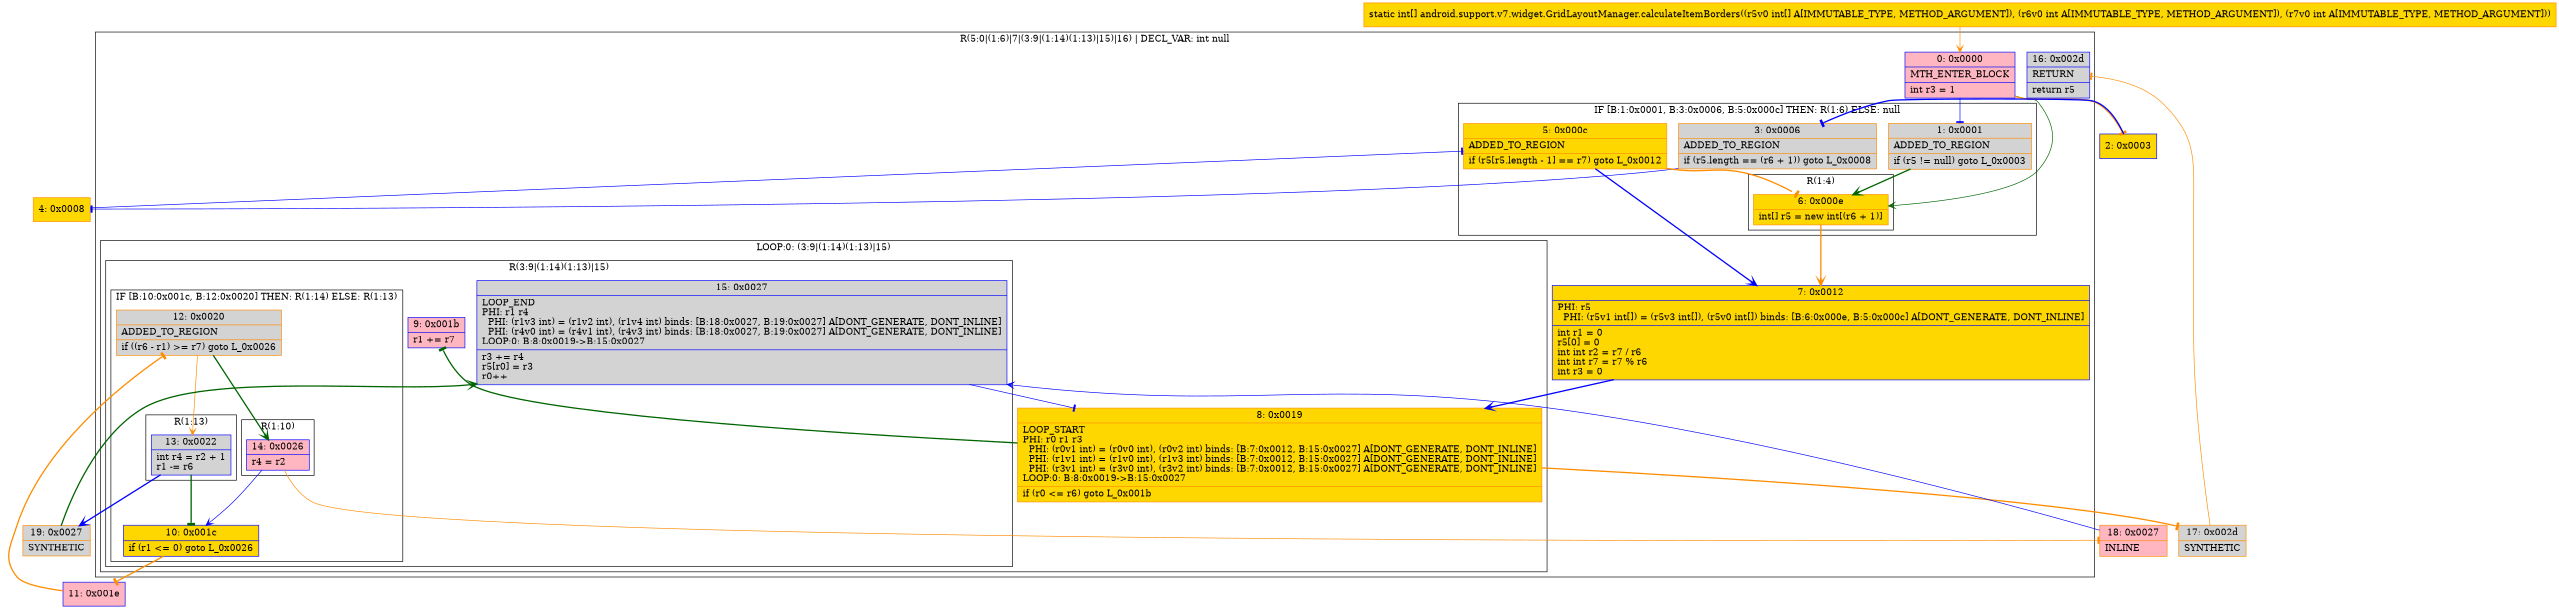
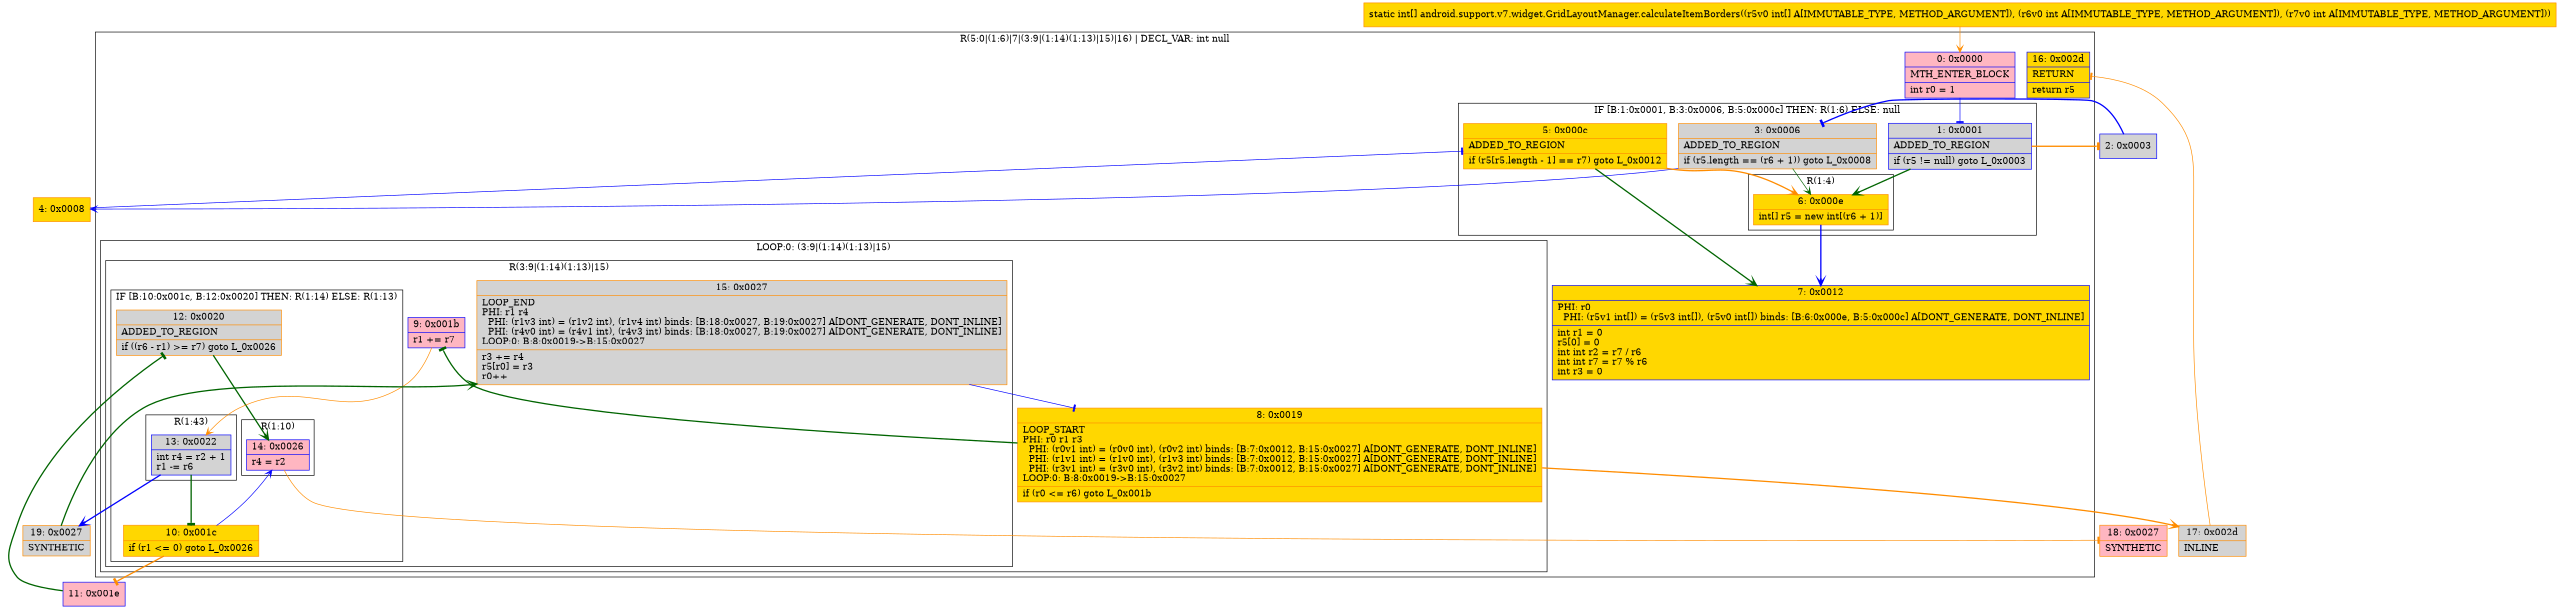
(2058, 75) -> (2058, 75)
(1933, 90) -> (1933, 90)
(2075, 99) -> (2064, 146)
(1960, 146) -> (1960, 146)
(2128, 146) -> (2128, 146)
(1731, 171) -> (1731, 171)
(2017, 183) -> (1800, 179)
(886, 202) -> (886, 202)
(1673, 225) -> (1673, 225)
(1821, 252) -> (1821, 252)
(1576, 308) -> (1576, 308)
(742, 333) -> (742, 333)
(195, 388) -> (328, 400)
(1553, 393) -> none
(1563, 410) -> none
(191, 422) -> (191, 422)
(44, 471) -> (44, 471)
(1860, 488) -> (1860, 488)
(238, 497) -> (244, 502)
(191, 541) -> (191, 541)
(2123, 548) -> (2133, 548)
(2212, 548) -> (2202, 548)
